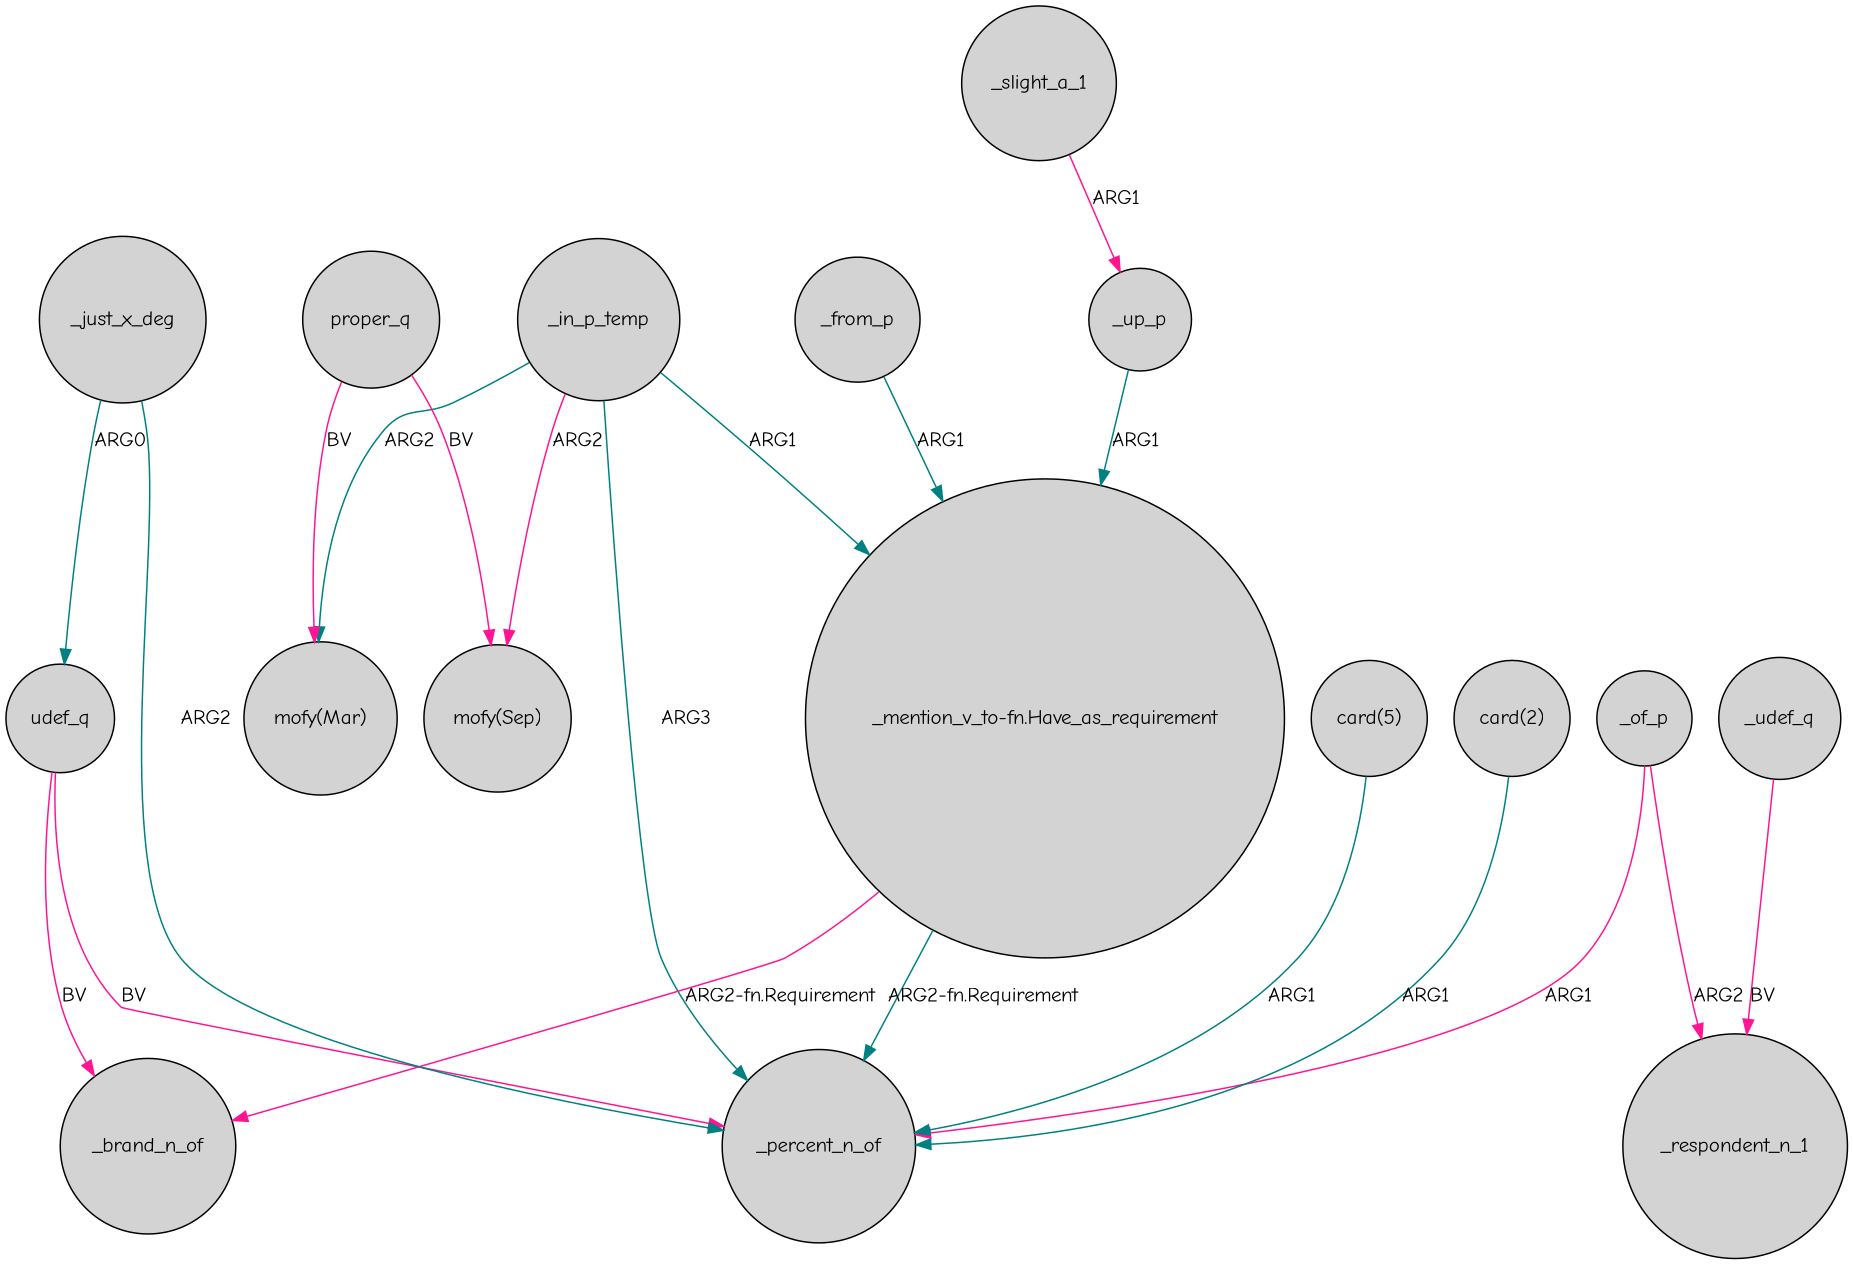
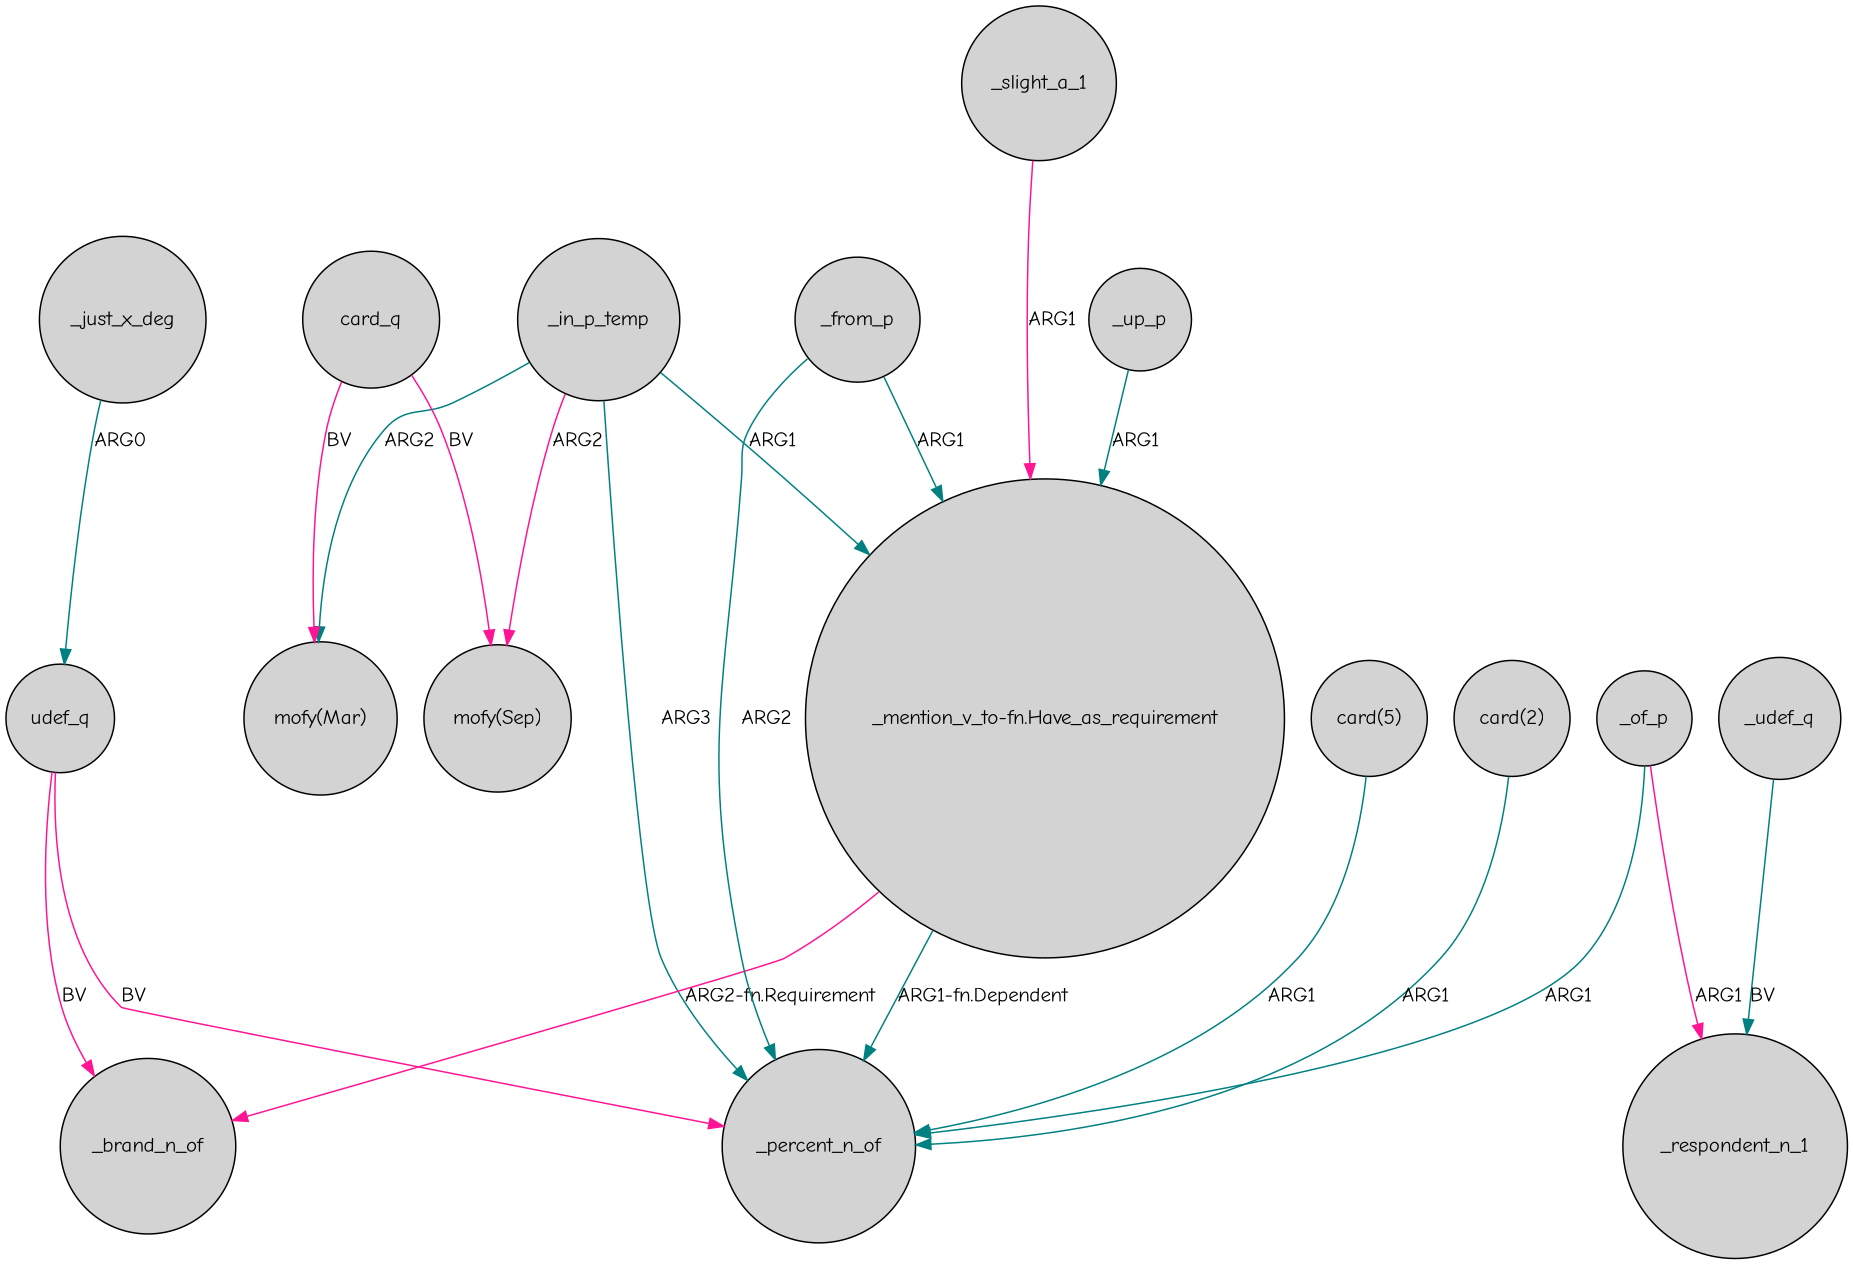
(1092, 206) -> (1027, 312)
(371, 320) -> (371, 320)
(1761, 899) -> (1761, 899)
(180, 956) -> (722, 693)
(983, 996) -> (983, 996)
(1719, 996) -> (1719, 996)
(1368, 1055) -> (1368, 1055)
